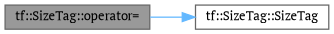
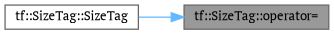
(166, 17) -> (155, 17)
